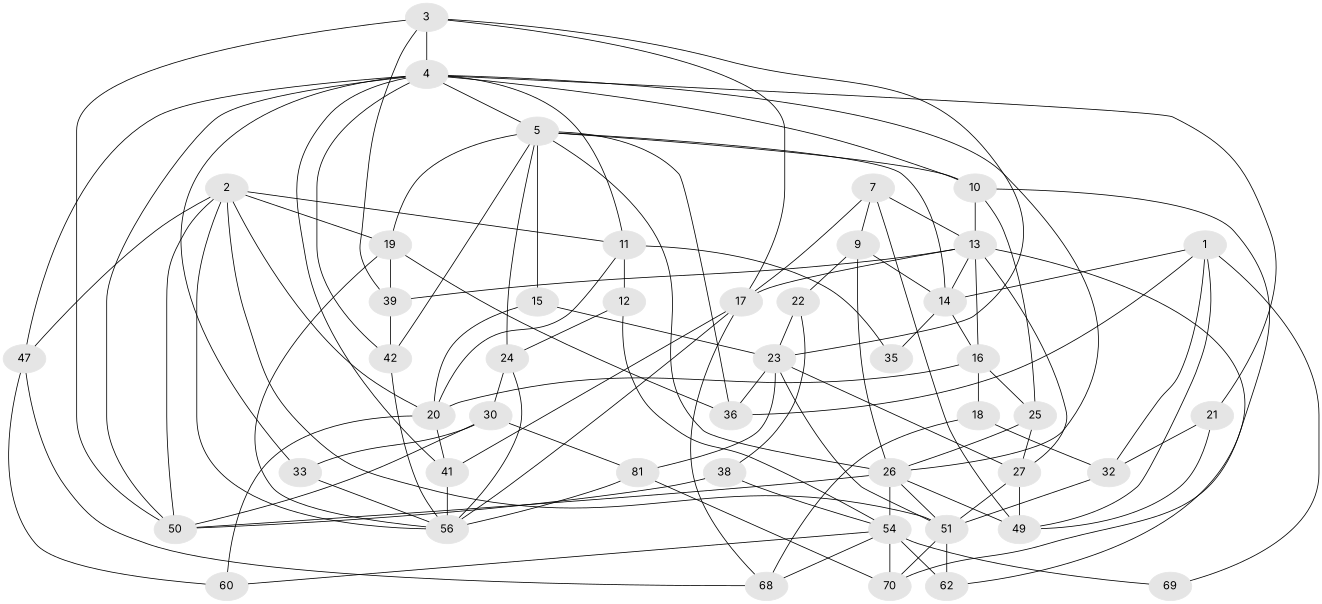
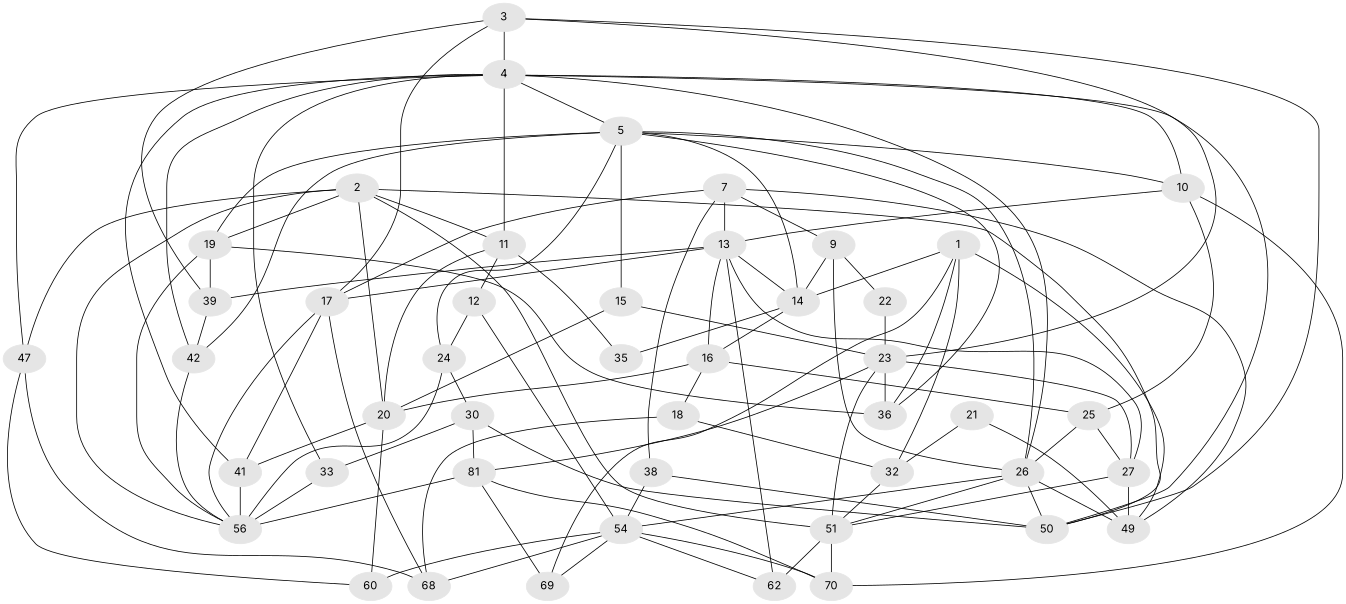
(981, 103) -> none
(798, 392) -> (662, 324)
none -> (511, 529)
